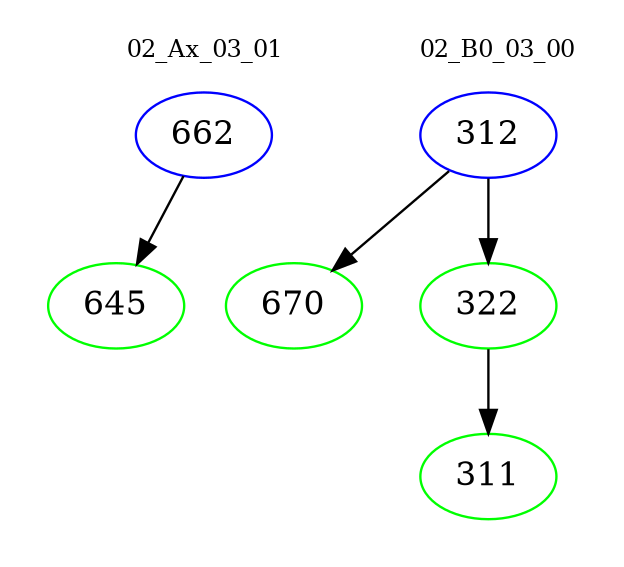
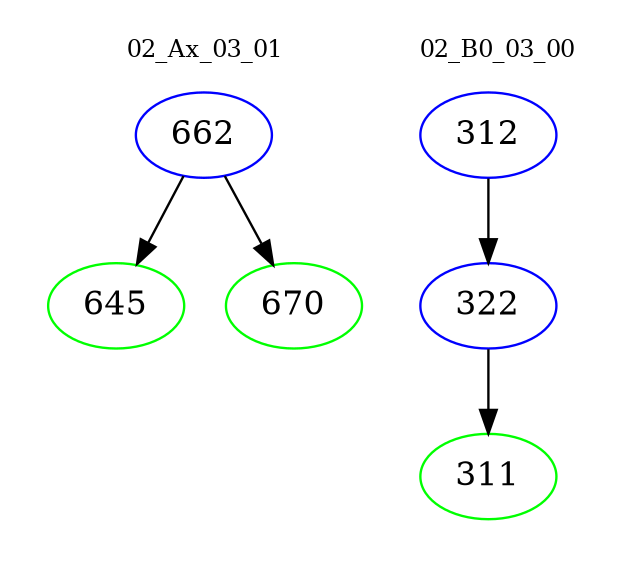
(417, 198) -> (243, 210)
(488, 306) -> (488, 306)
